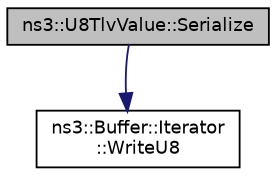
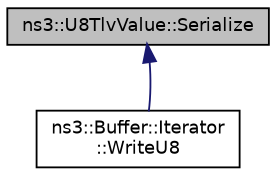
(126, 68) -> (150, 87)
